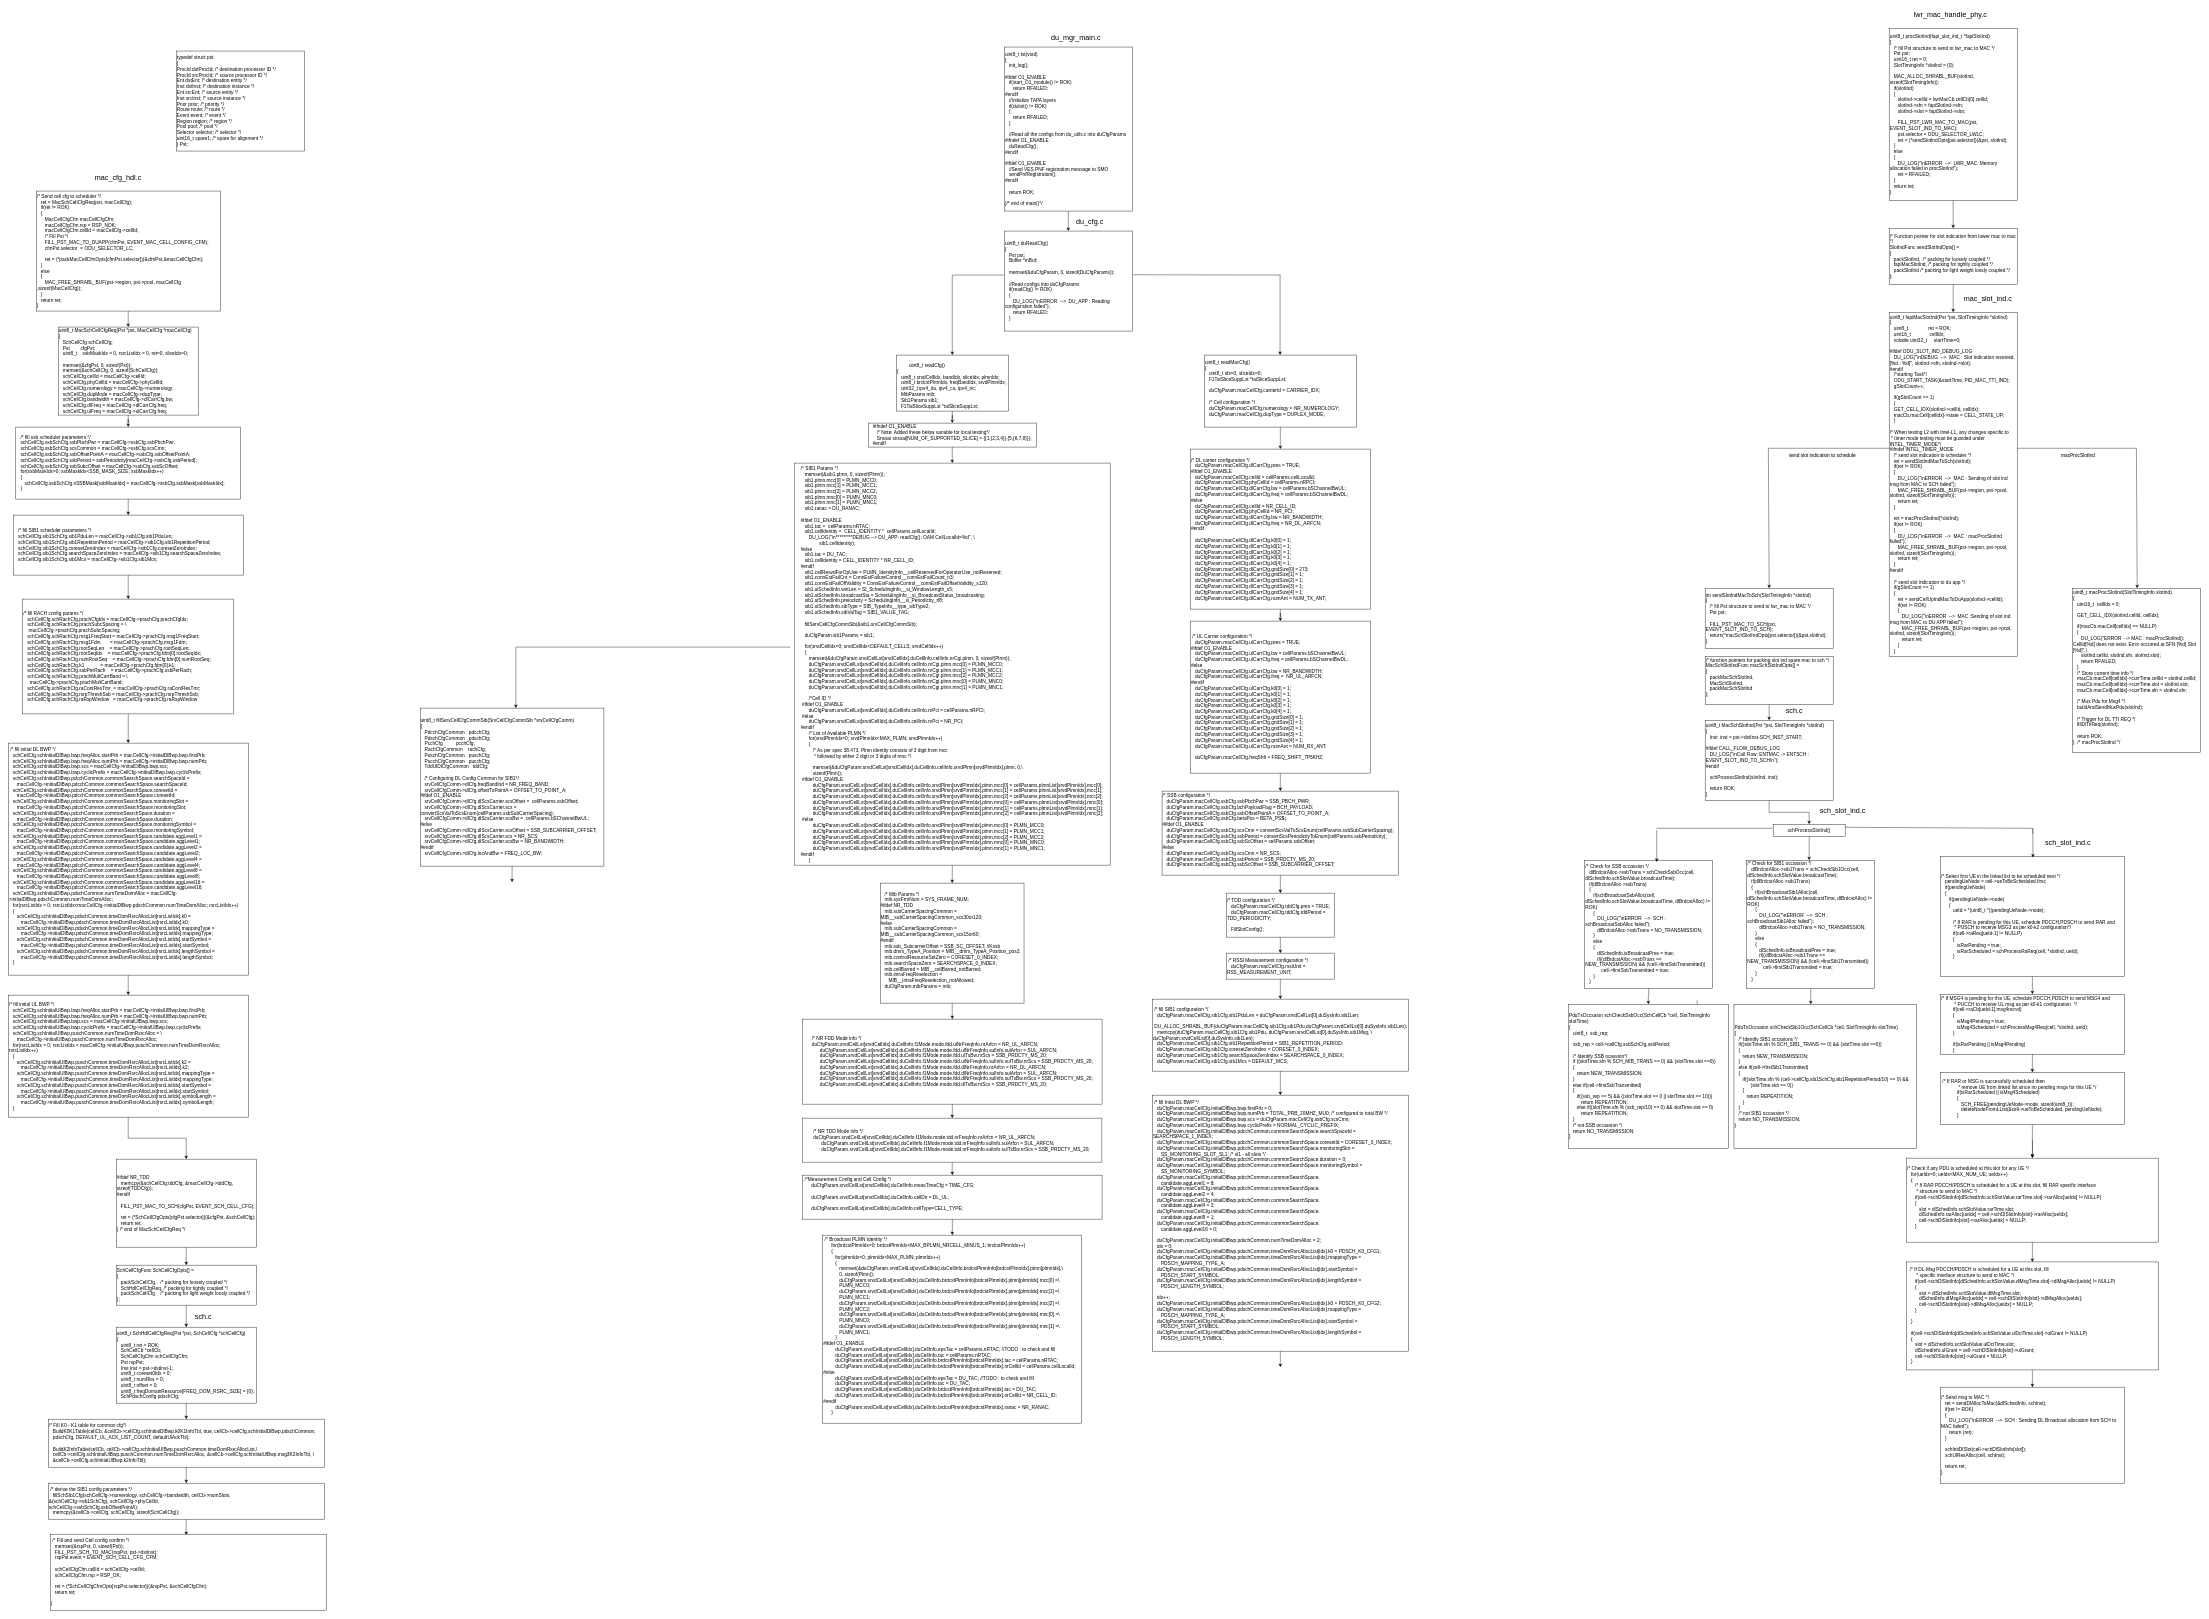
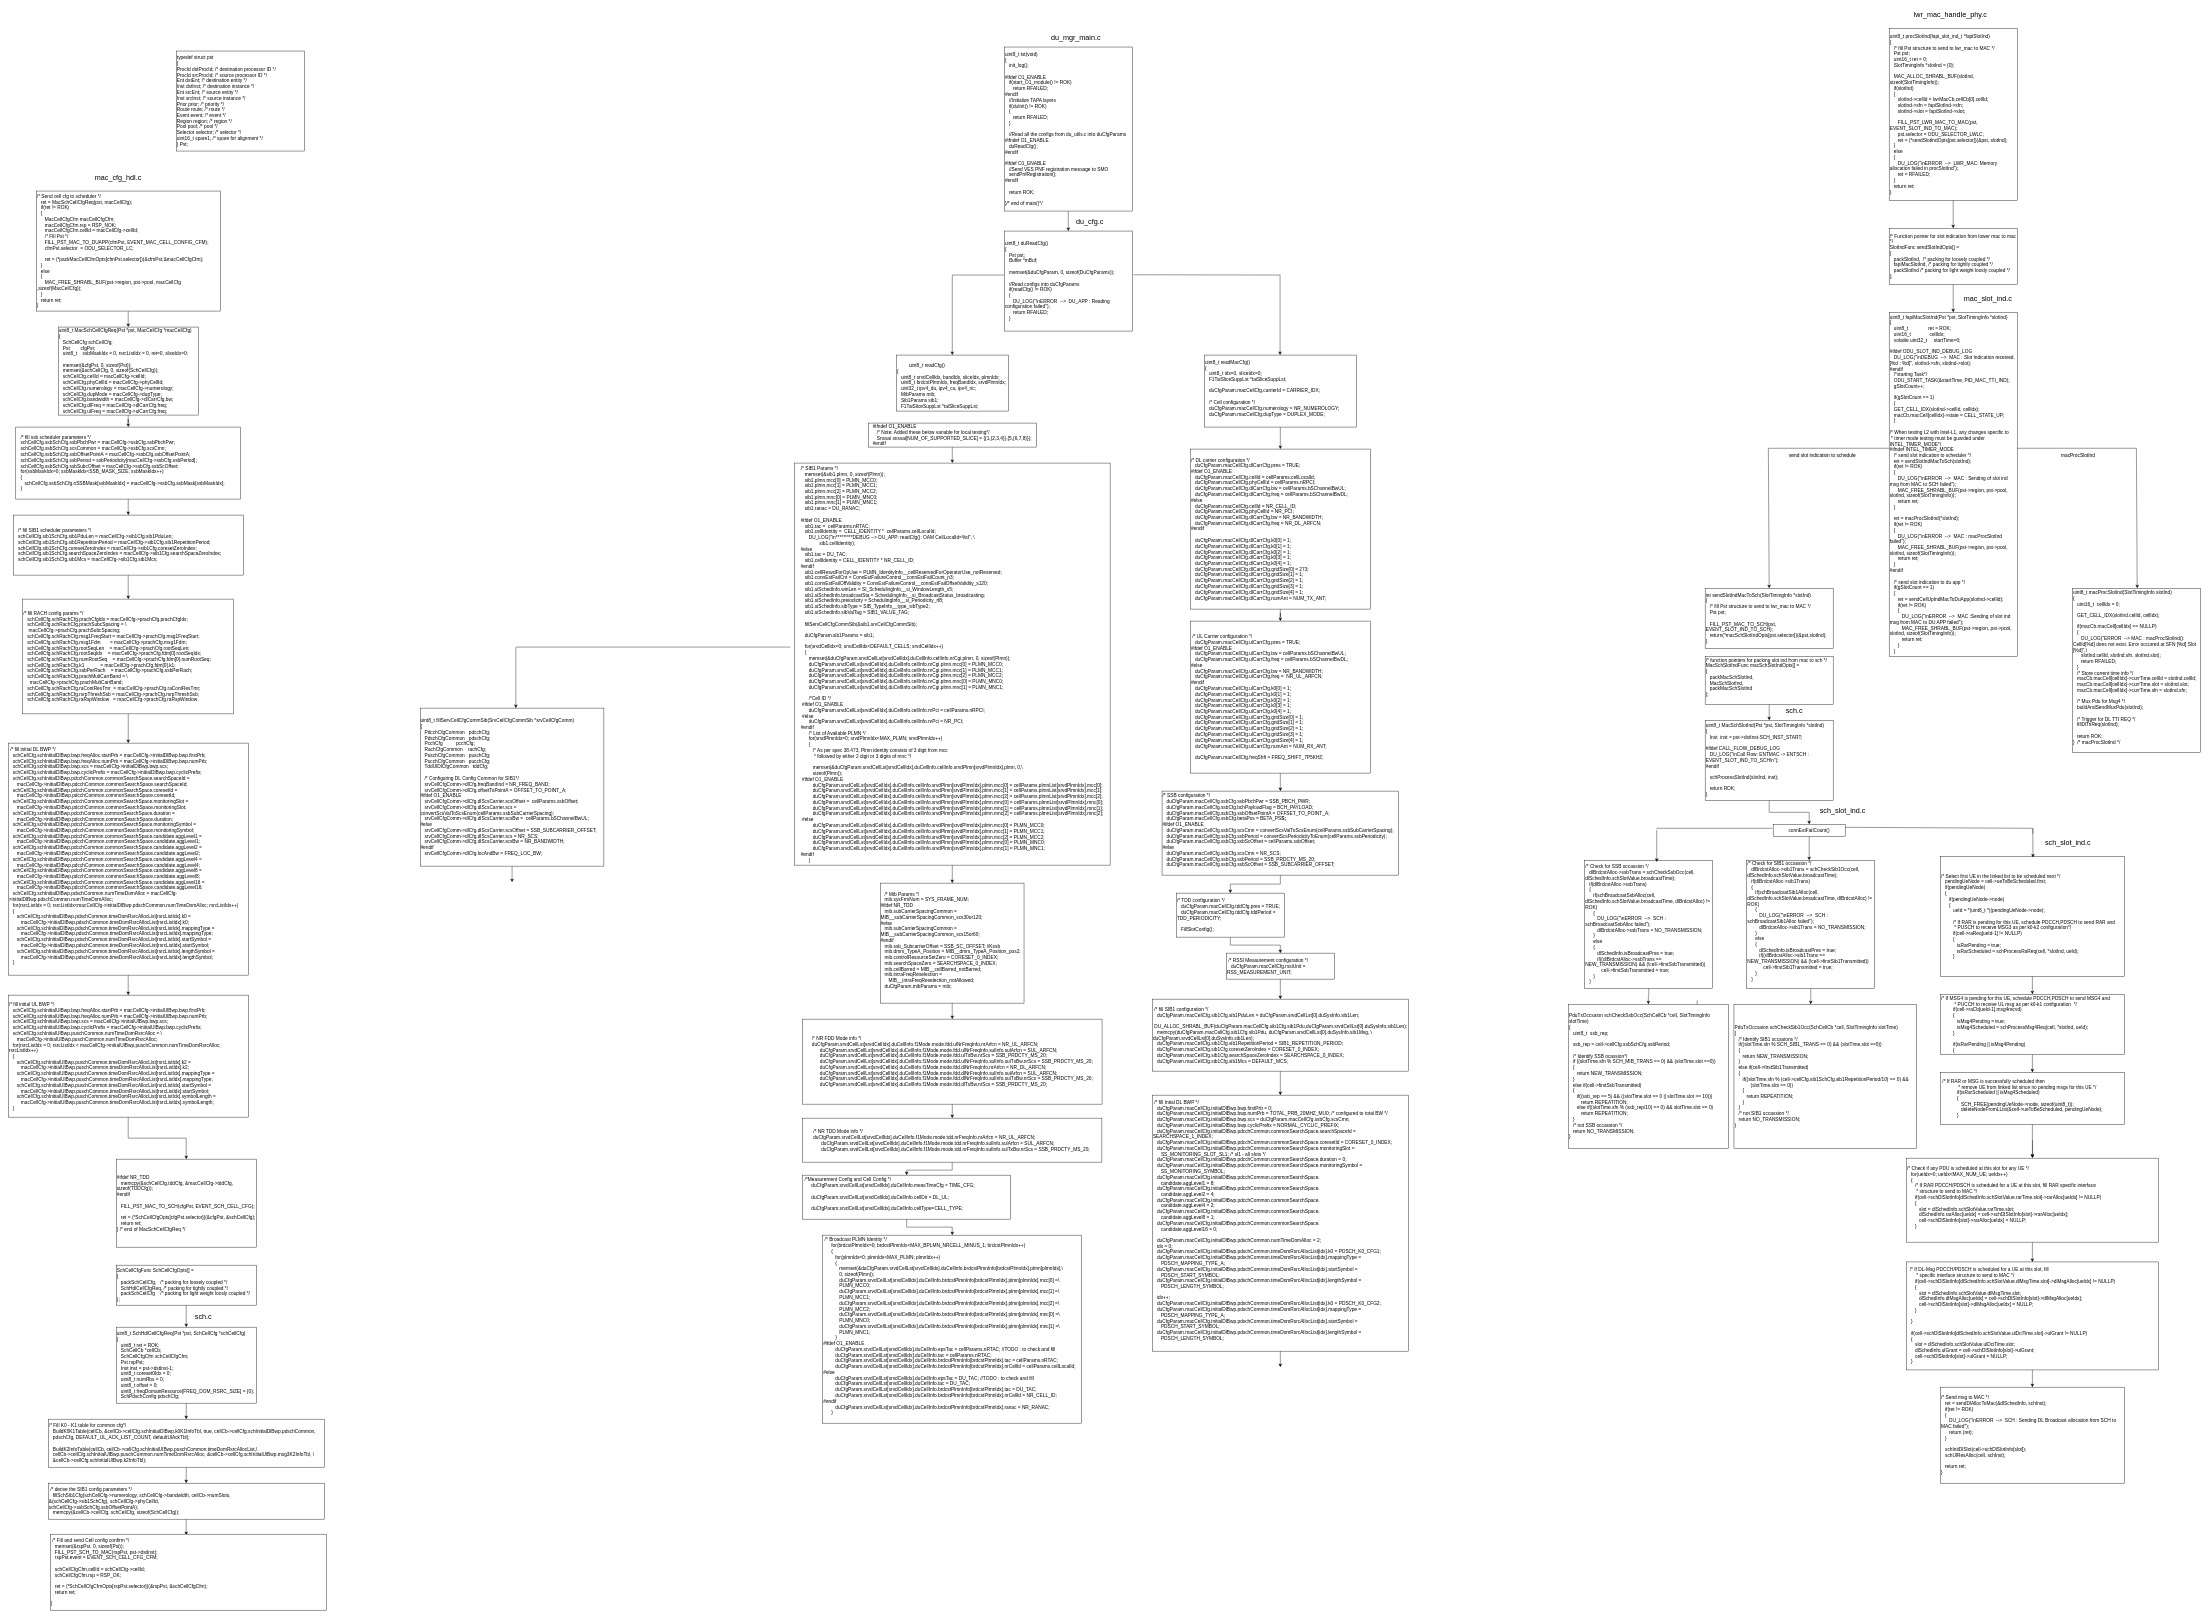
(952, 418) -> none
(1769, 680) -> (1769, 680)
(1809, 830) -> (1809, 830)
(1280, 915) -> (1230, 915)
(952, 1197) -> (907, 1197)
(186, 1261) -> none
